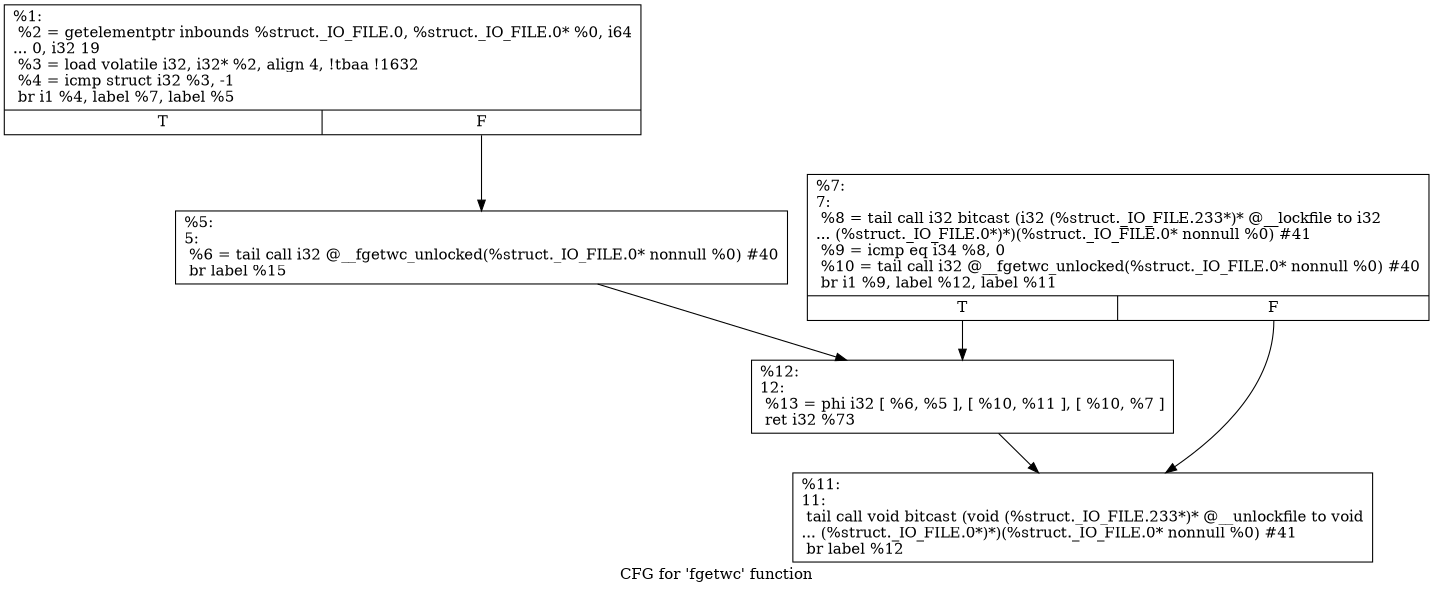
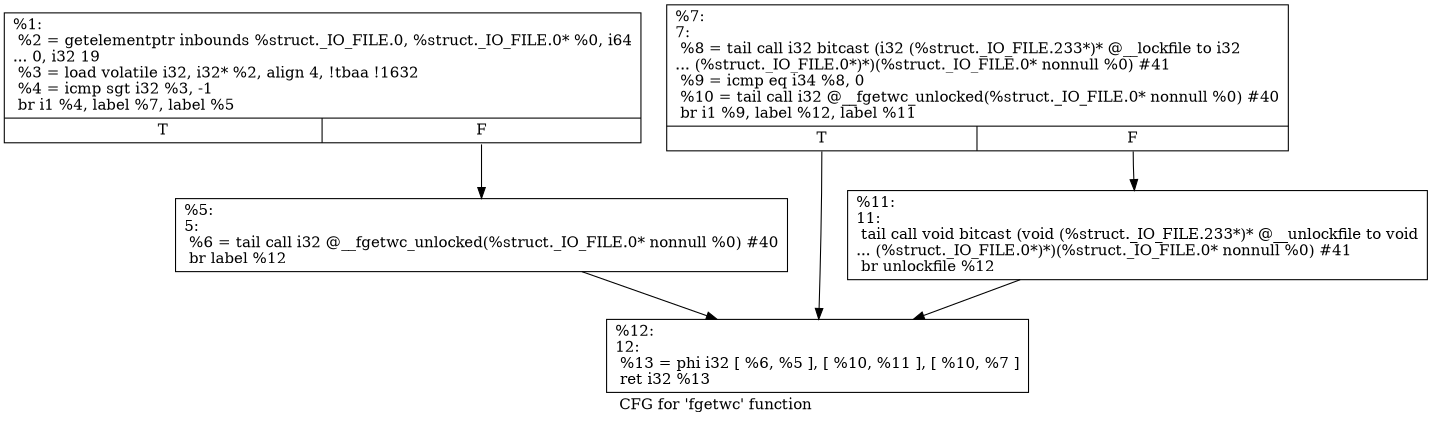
(124, 81) -> (113, 89)
(236, 271) -> (236, 259)
(808, 420) -> (663, 380)
(1015, 449) -> (972, 298)
(853, 549) -> (926, 267)
